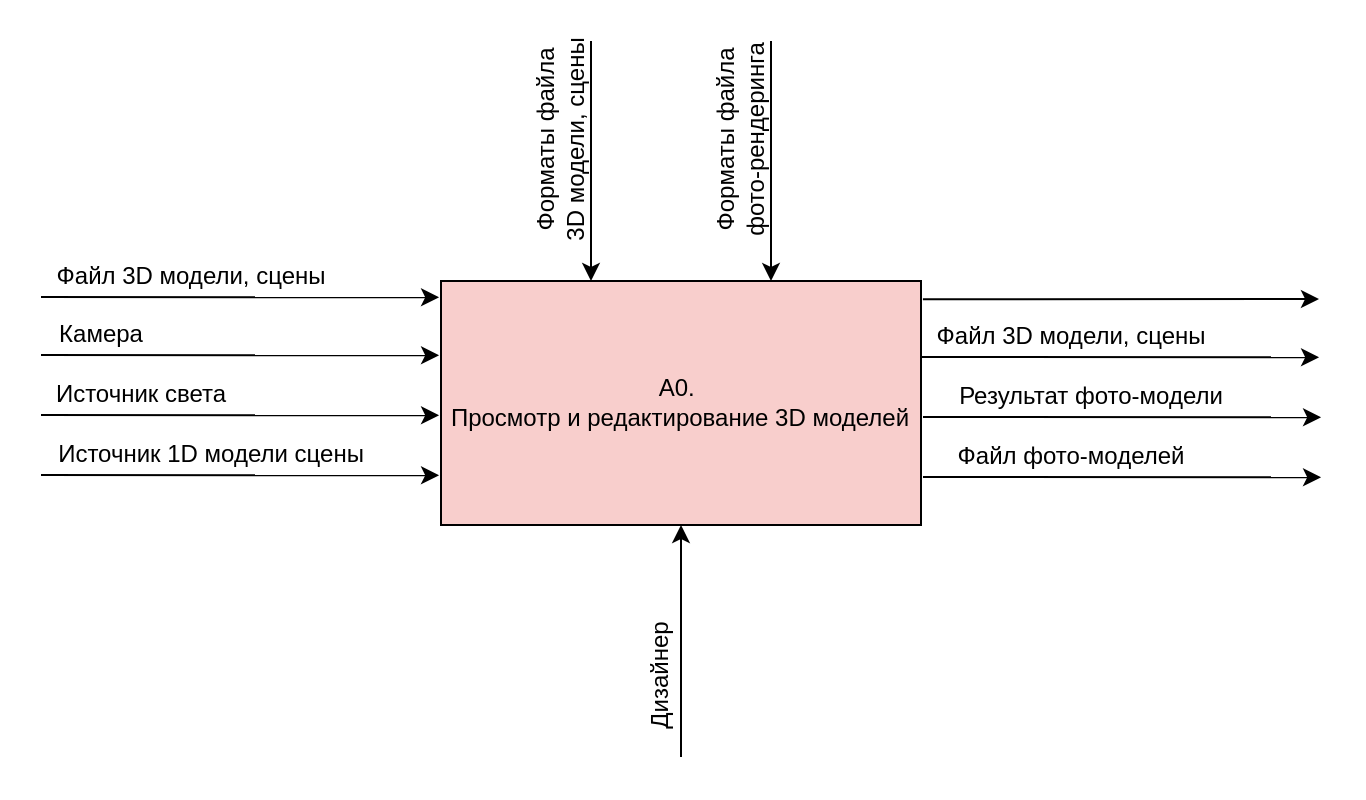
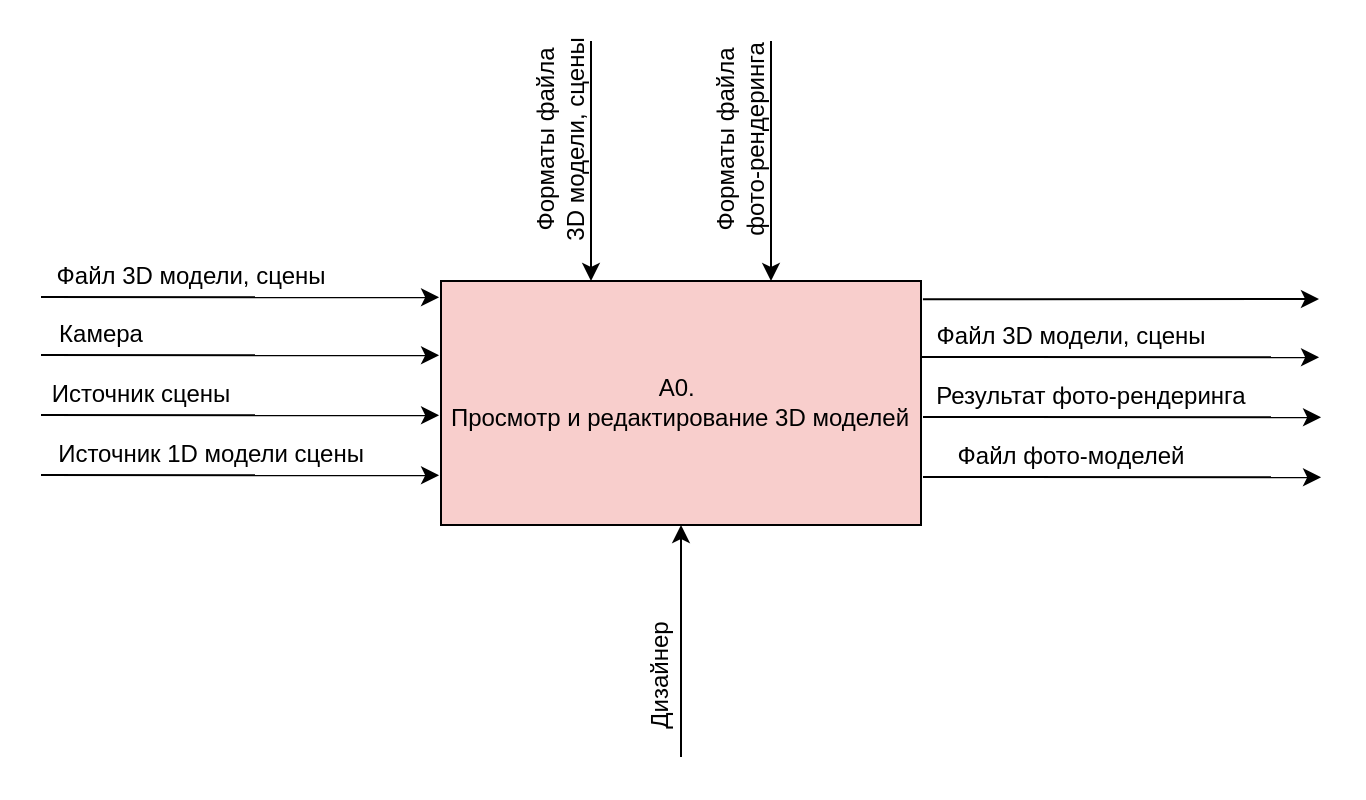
(142, 395) -> (142, 395)
(1092, 397) -> (1092, 397)
